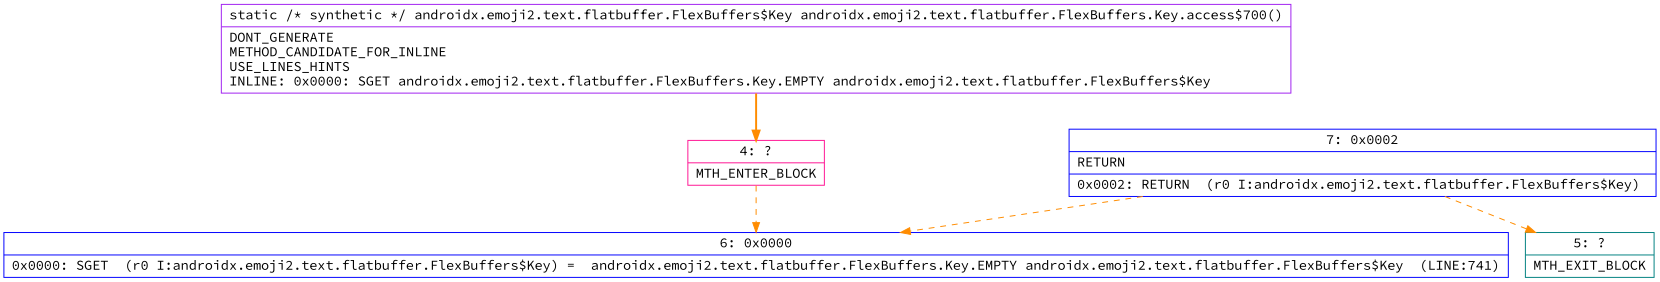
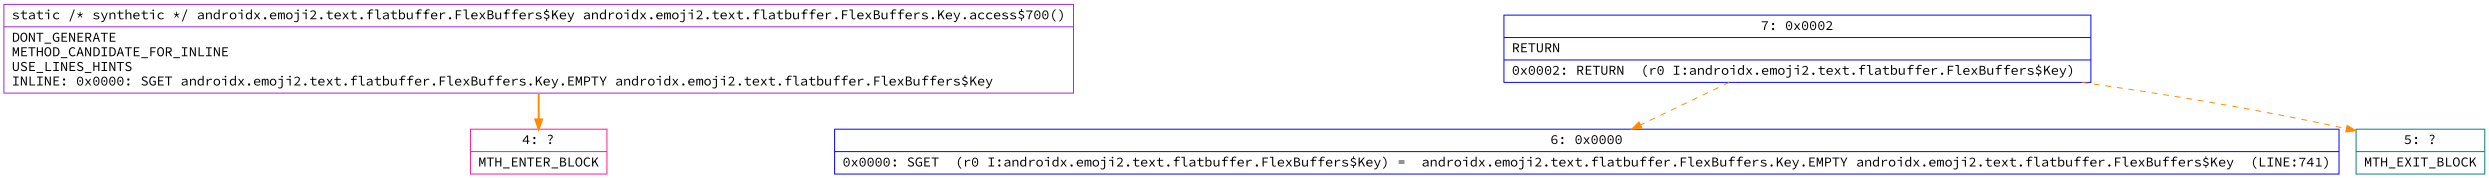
(756, 204) -> none
